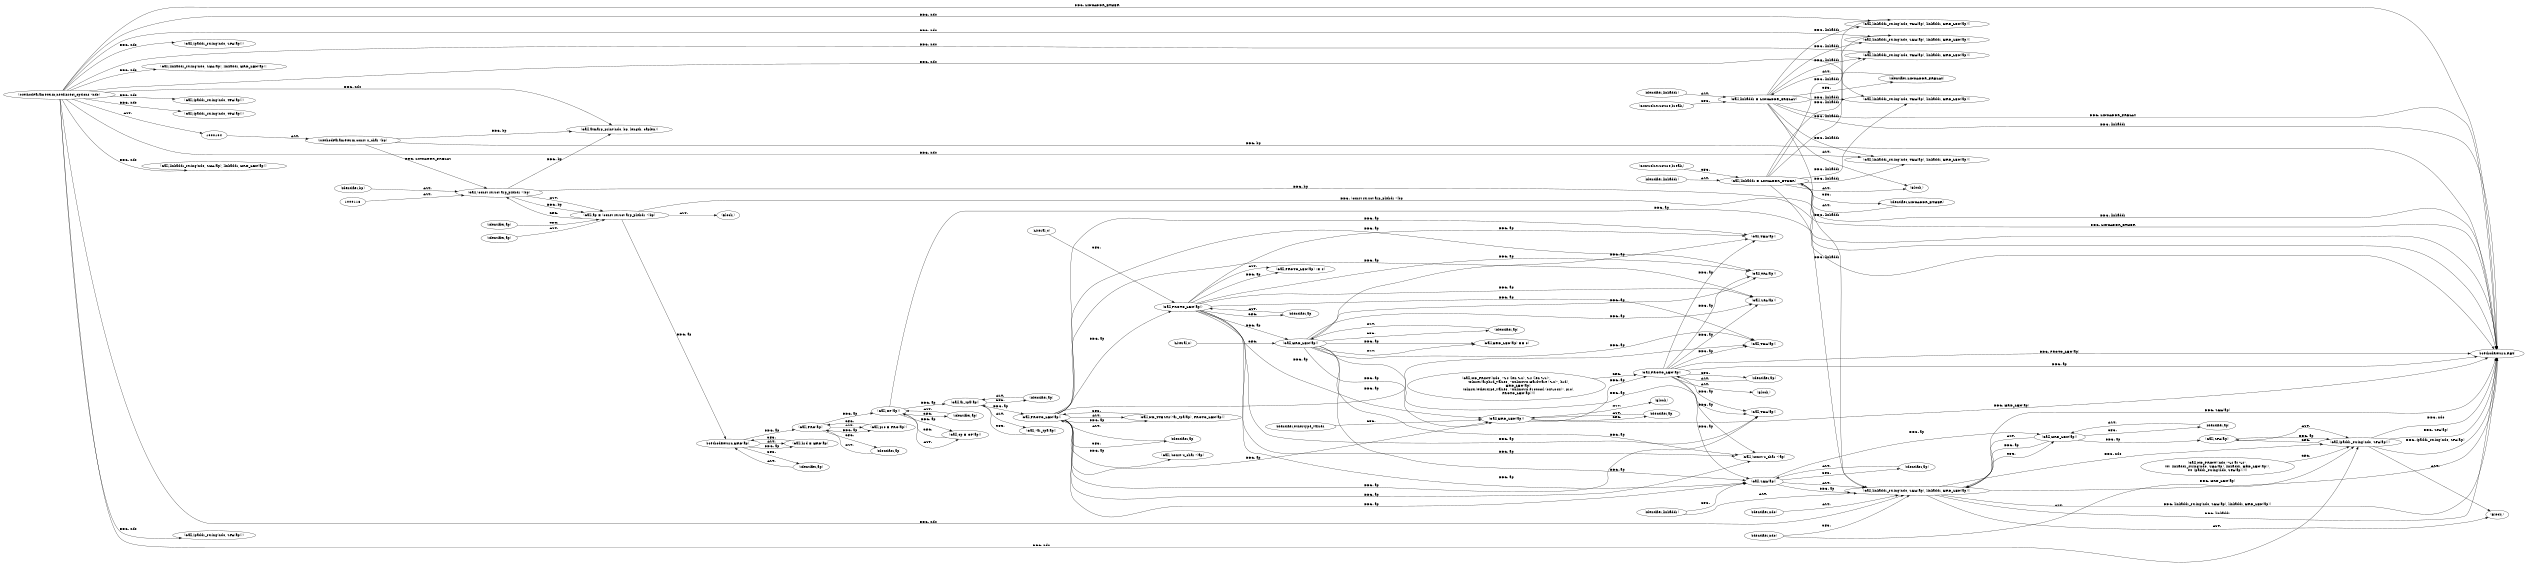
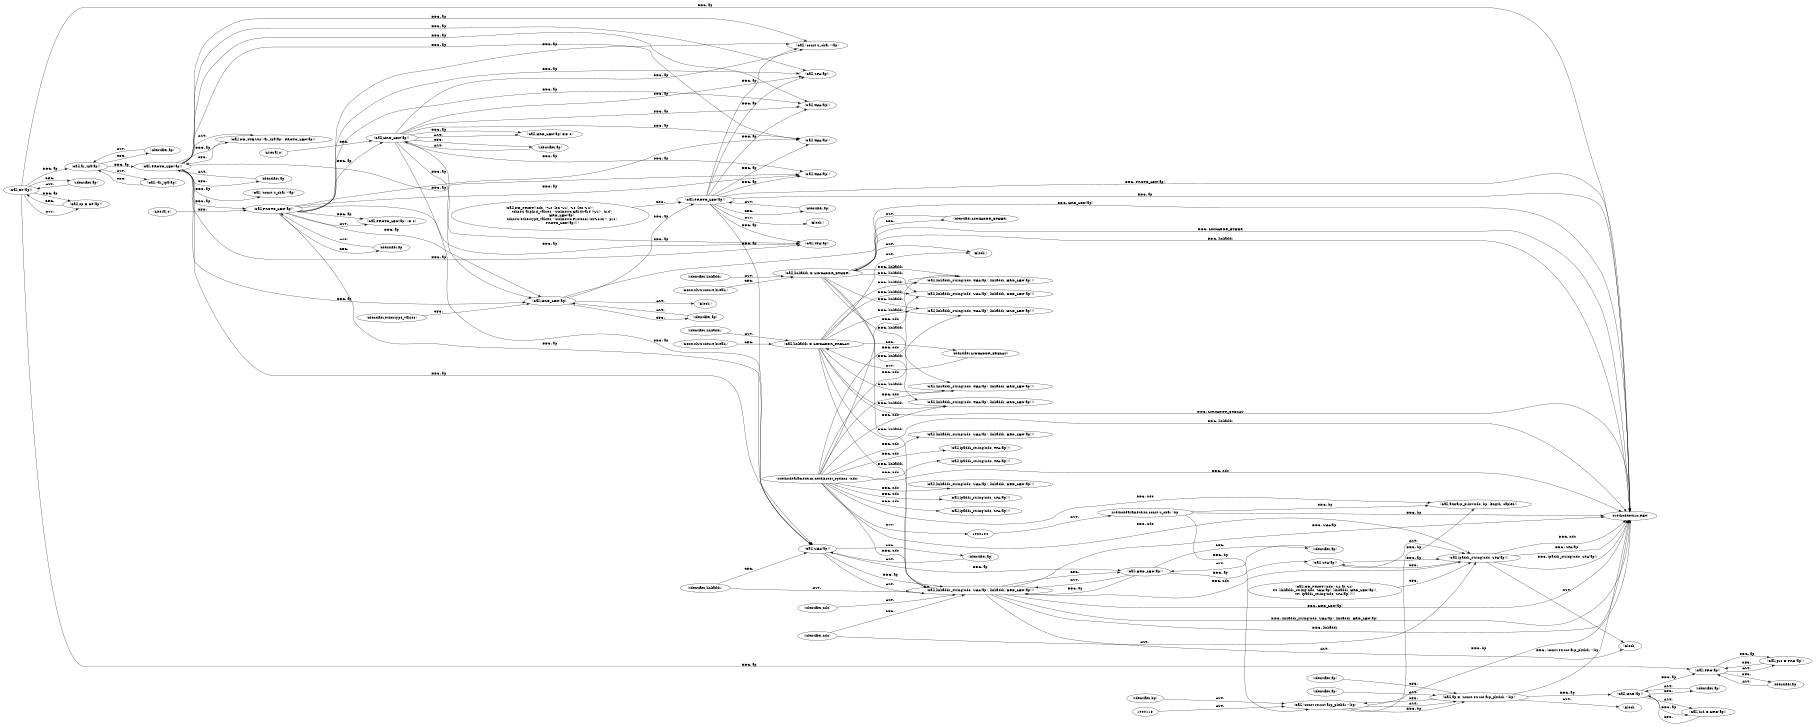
(1097, 5) -> (1221, 471)
(428, 159) -> (1221, 555)
(846, 418) -> (645, 667)
(728, 444) -> (1630, 694)
